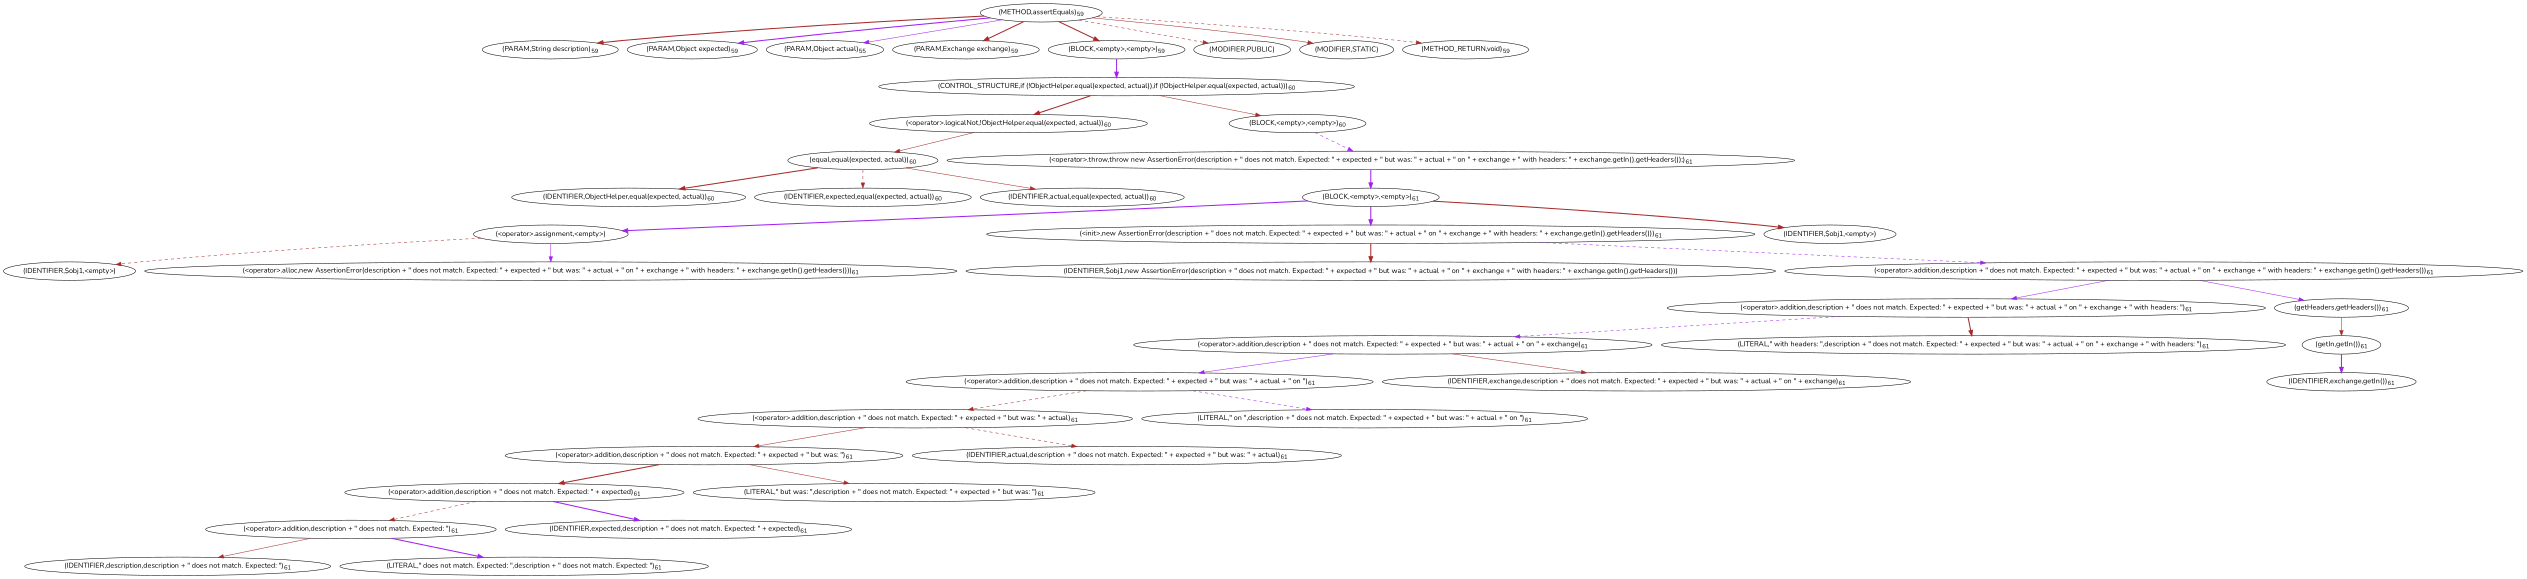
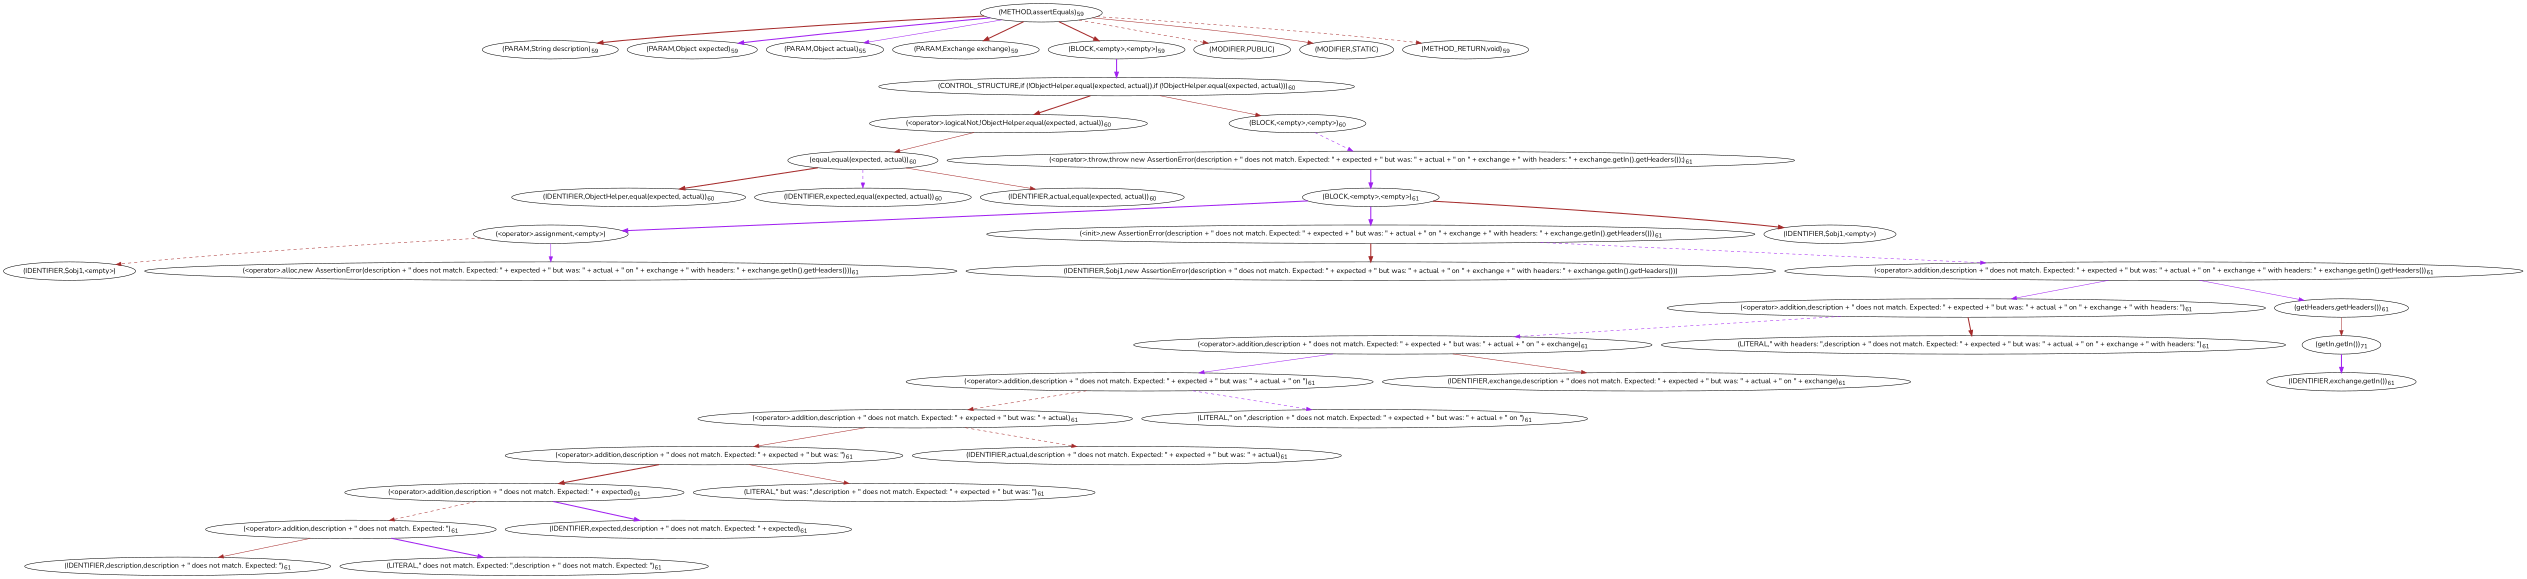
(863, 176) -> (863, 176)
(2364, 344) -> (2364, 344)
